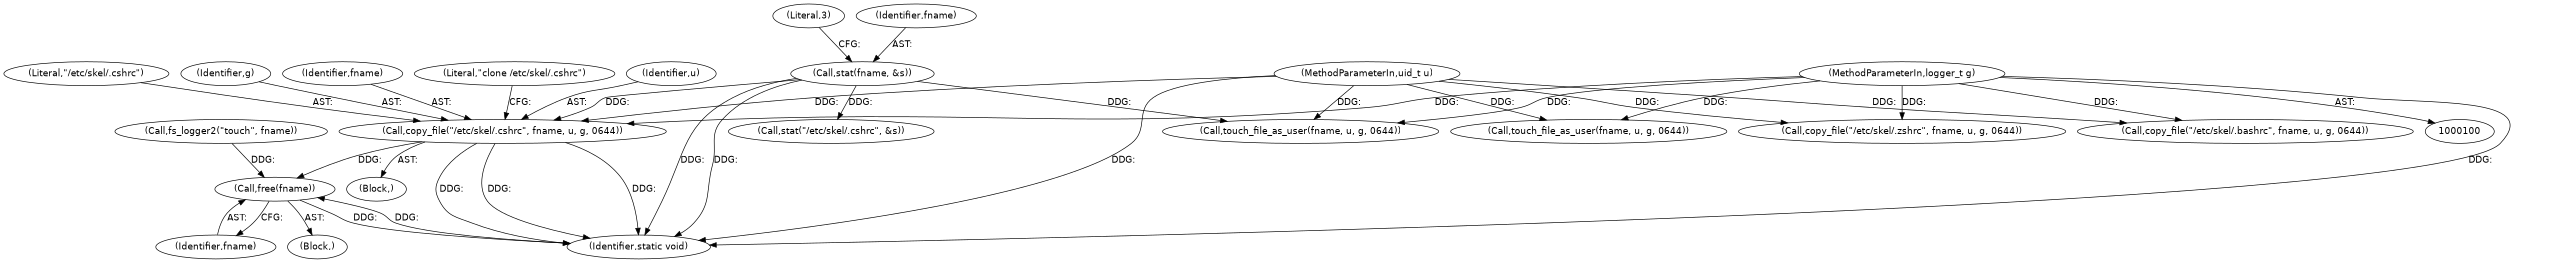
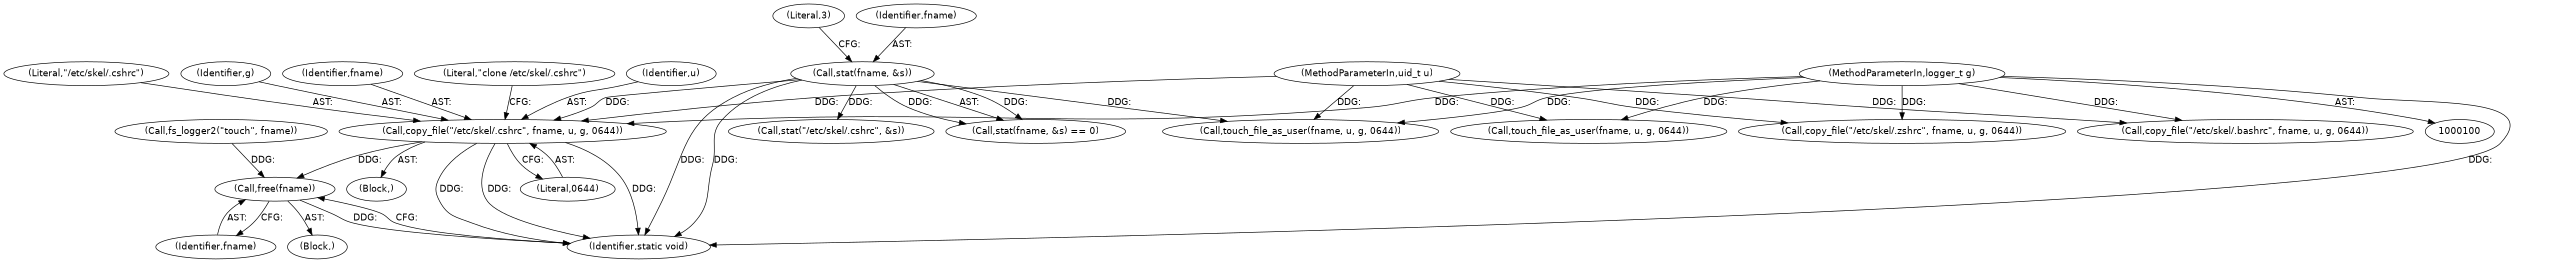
none -> (1036, 131)
none -> (568, 189)
(1010, 190) -> none
(408, 218) -> (408, 218)
